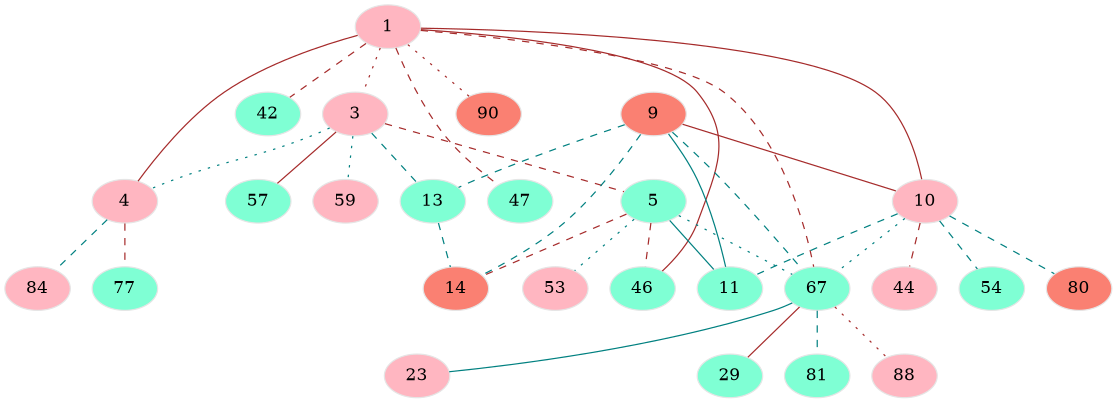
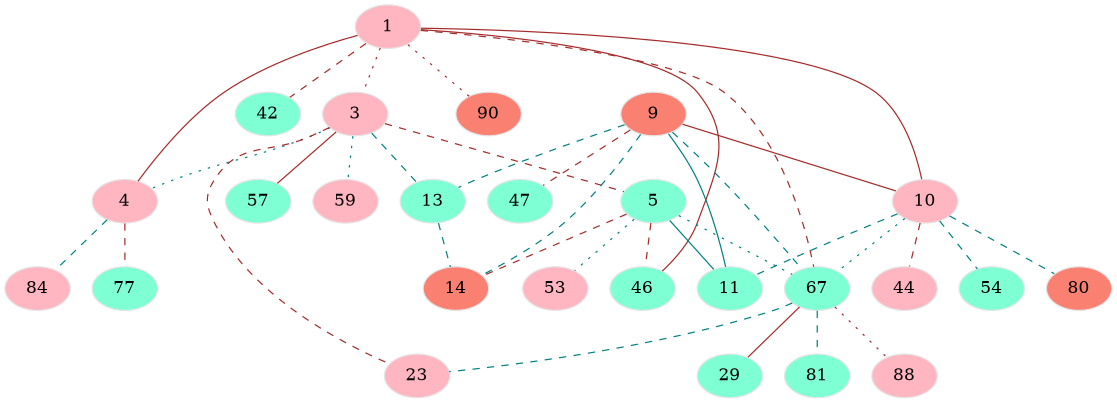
(436, 124) -> (587, 158)
none -> (228, 246)
(623, 347) -> (623, 347)
